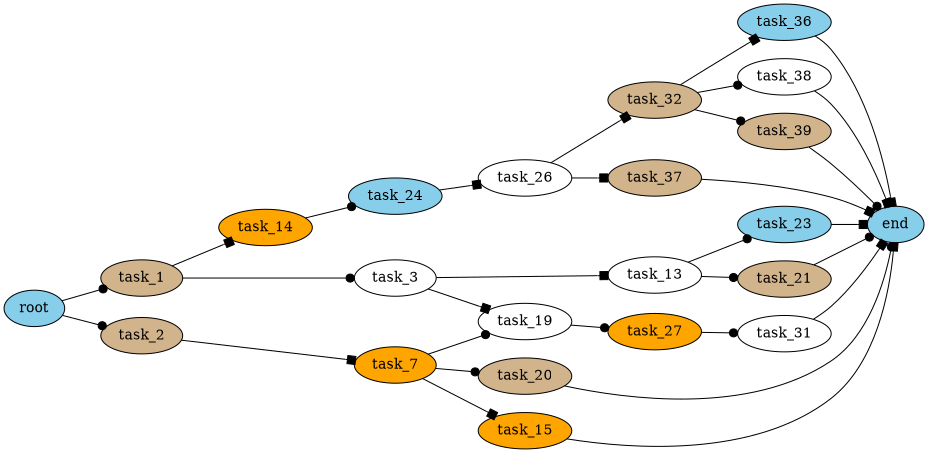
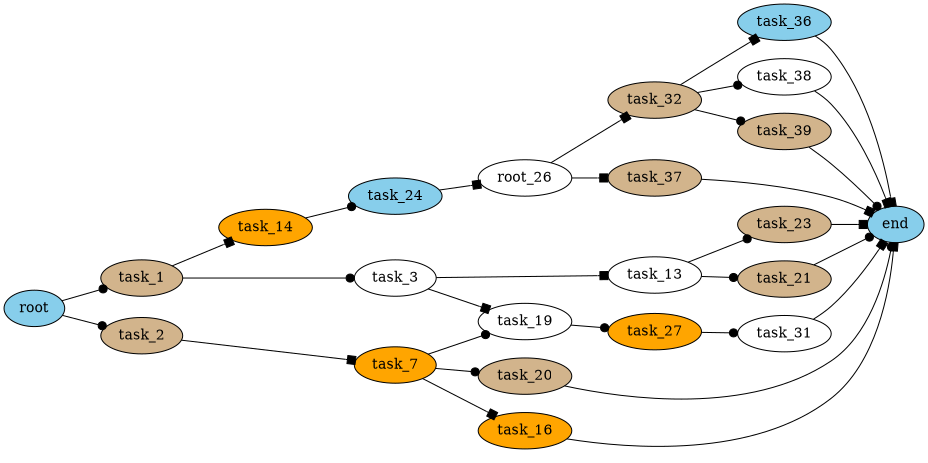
(525, 178) -> (525, 178)
(784, 224) -> (784, 224)
(525, 431) -> (525, 431)
